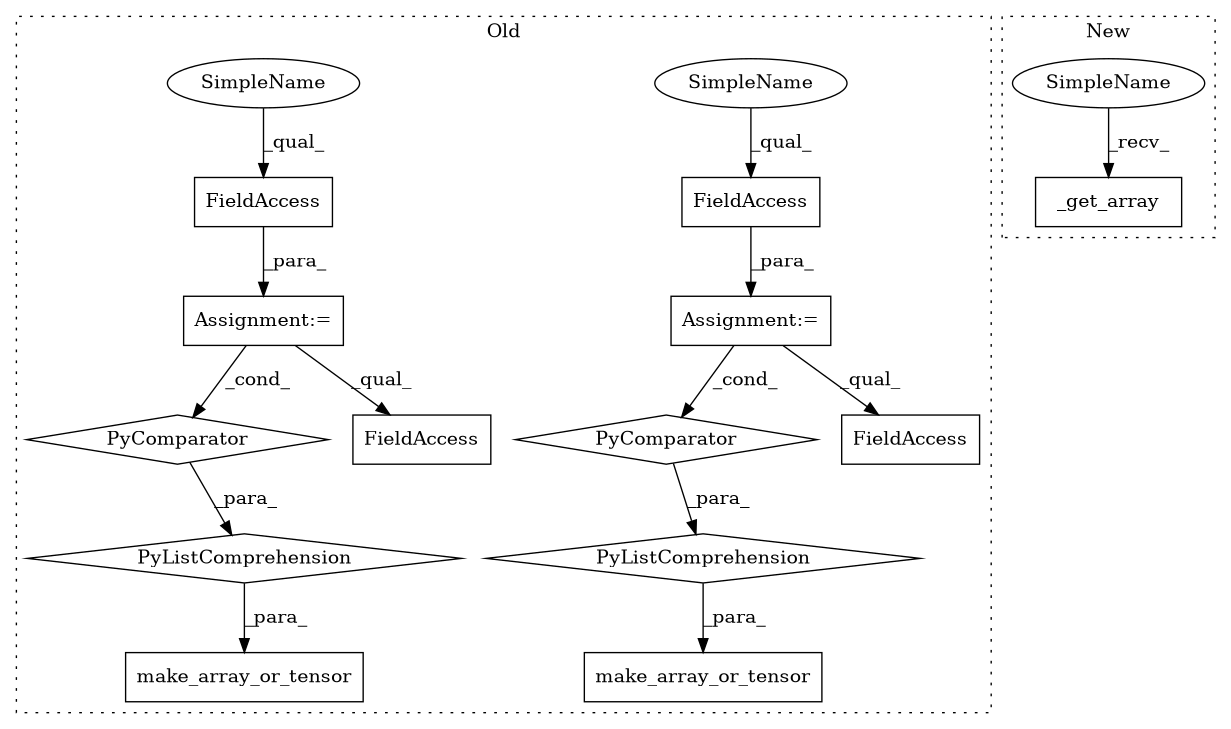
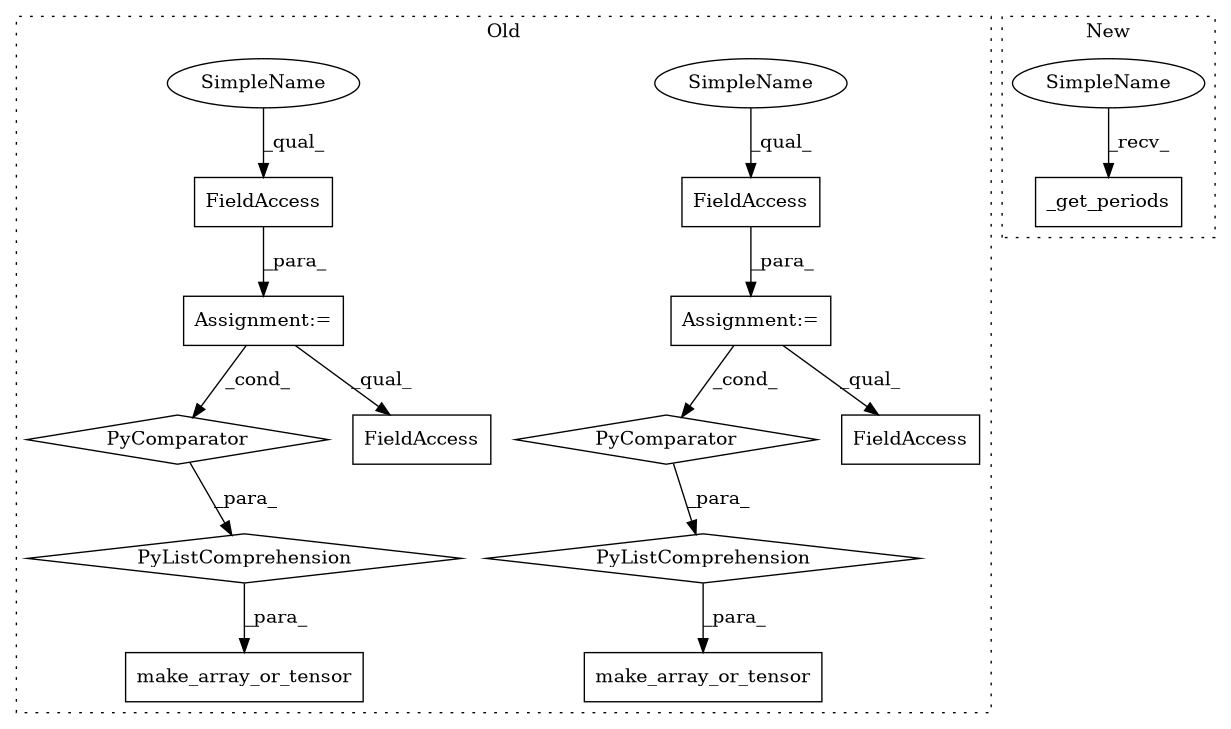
(1109, 202) -> (1109, 202)
